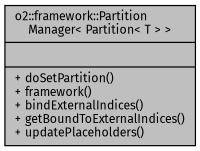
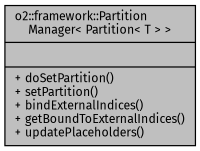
(53, 92) -> (57, 92)
